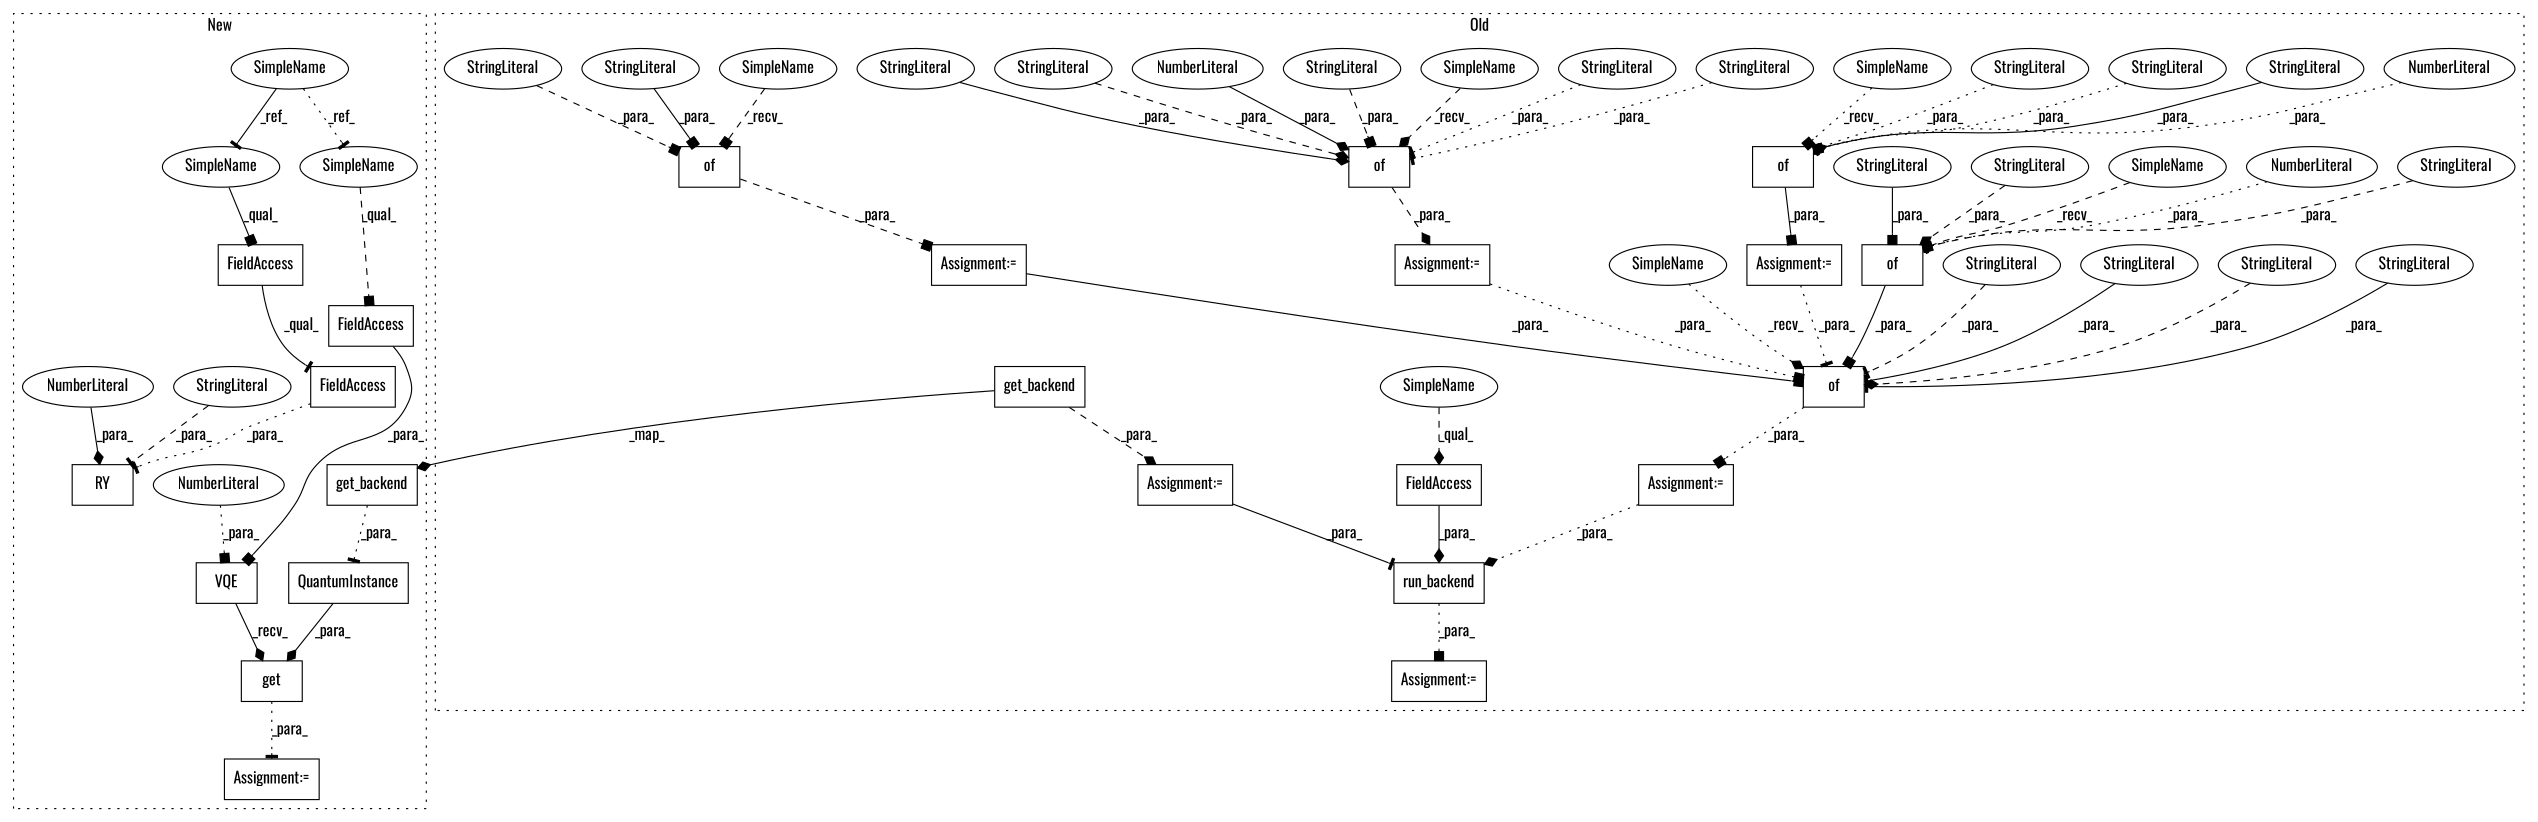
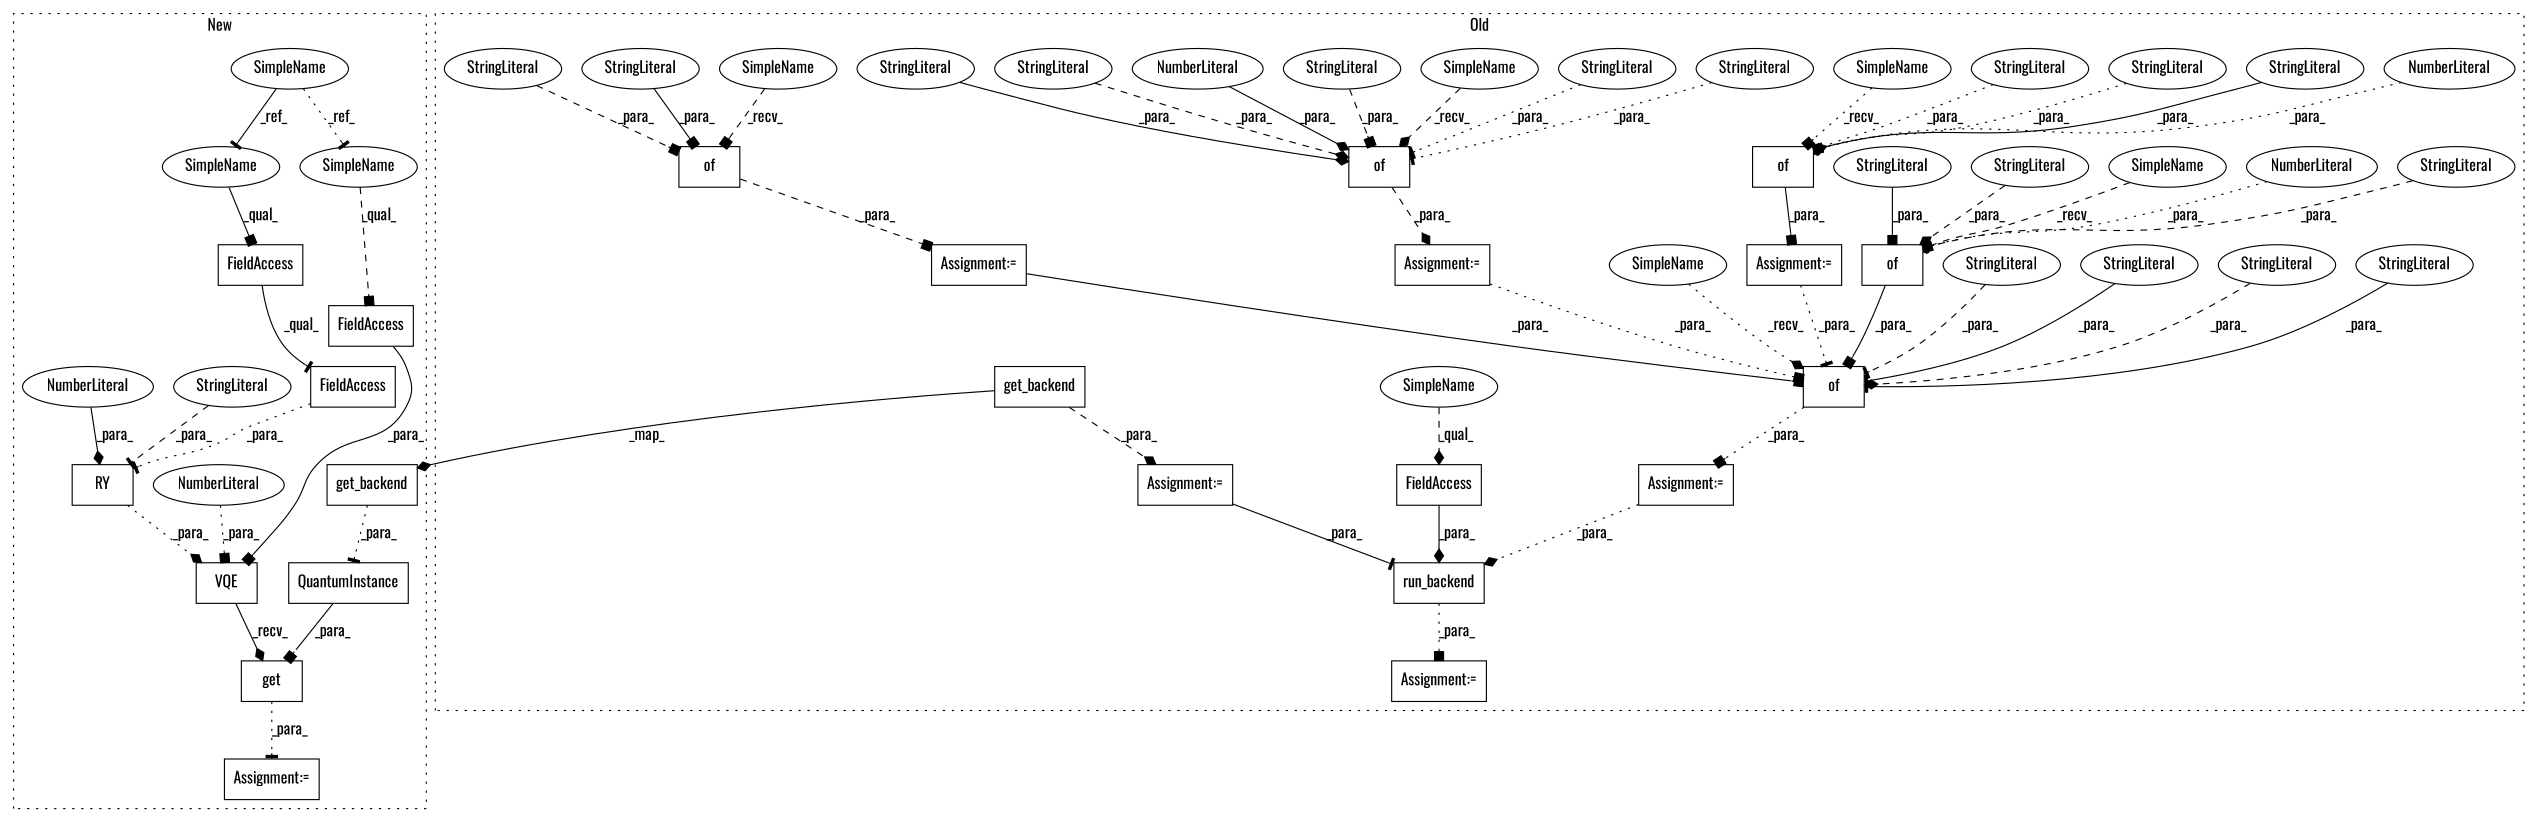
none -> (159, 530)
(314, 627) -> (314, 627)
